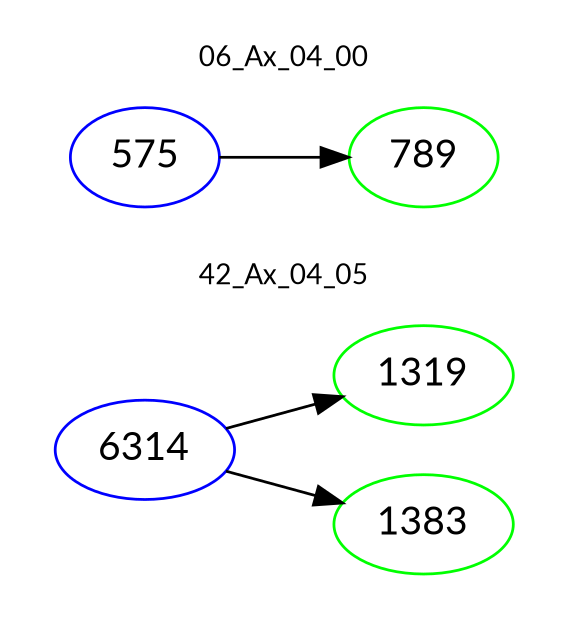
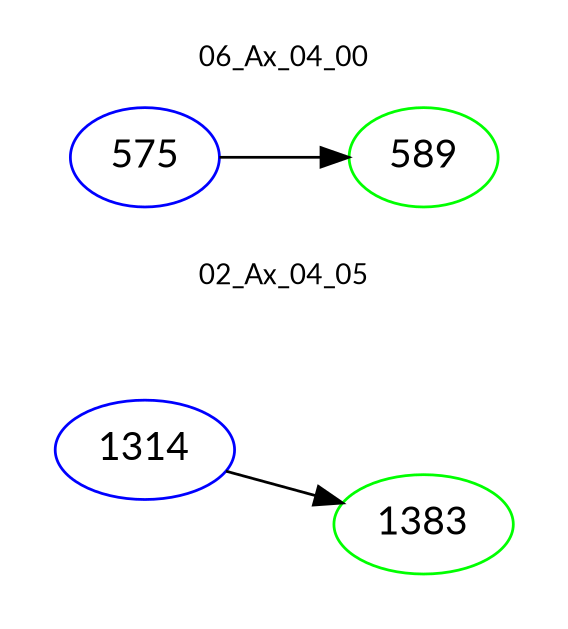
(424, 157) -> (424, 157)
(284, 277) -> (284, 277)
(424, 375) -> none
(145, 450) -> (145, 450)
